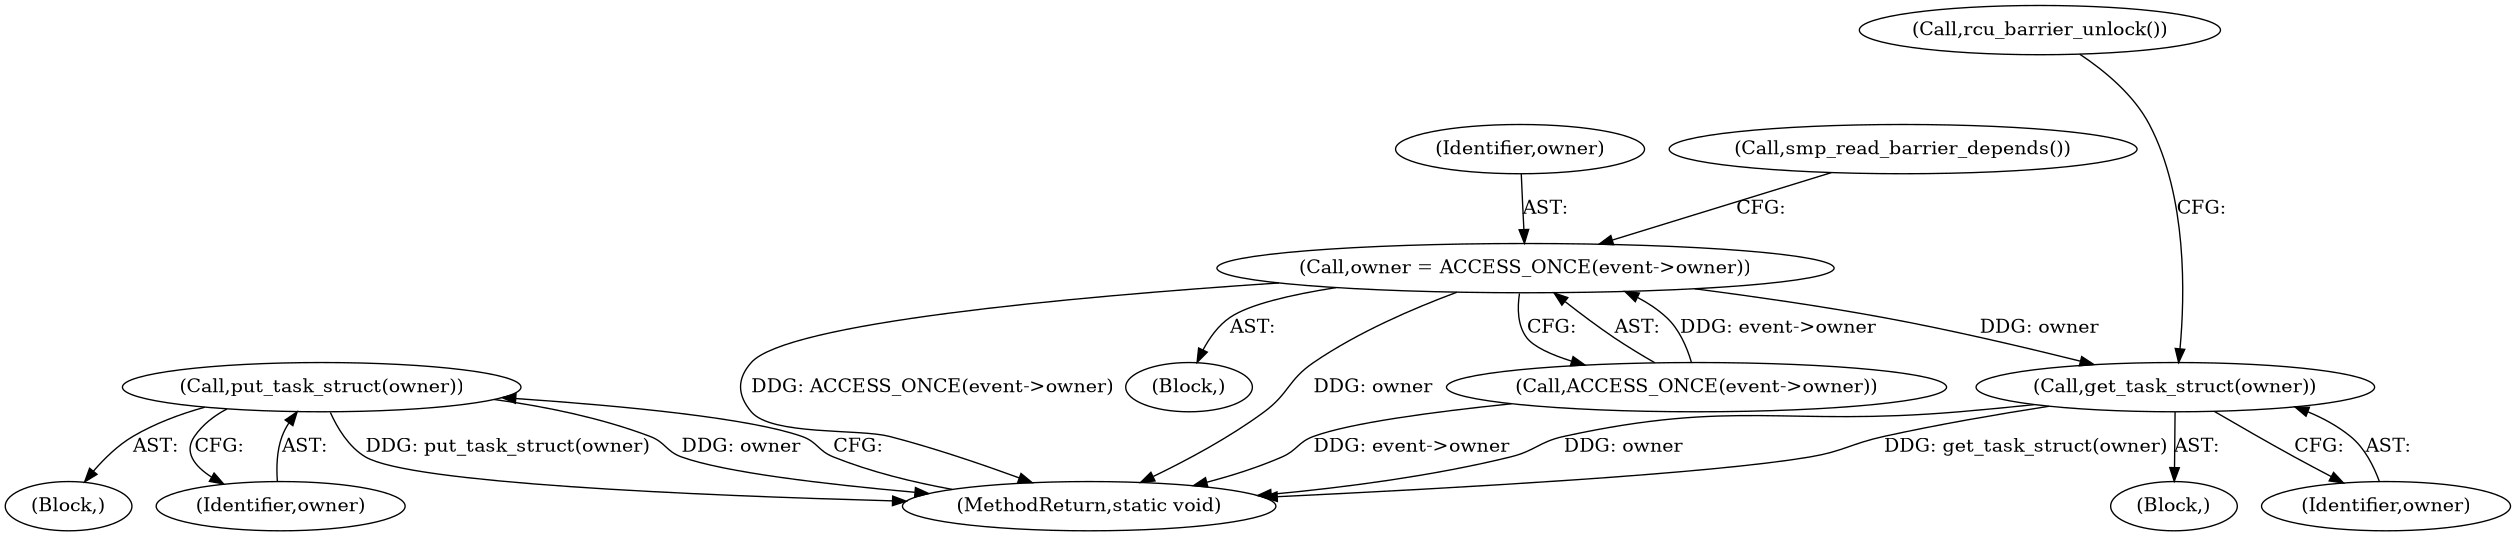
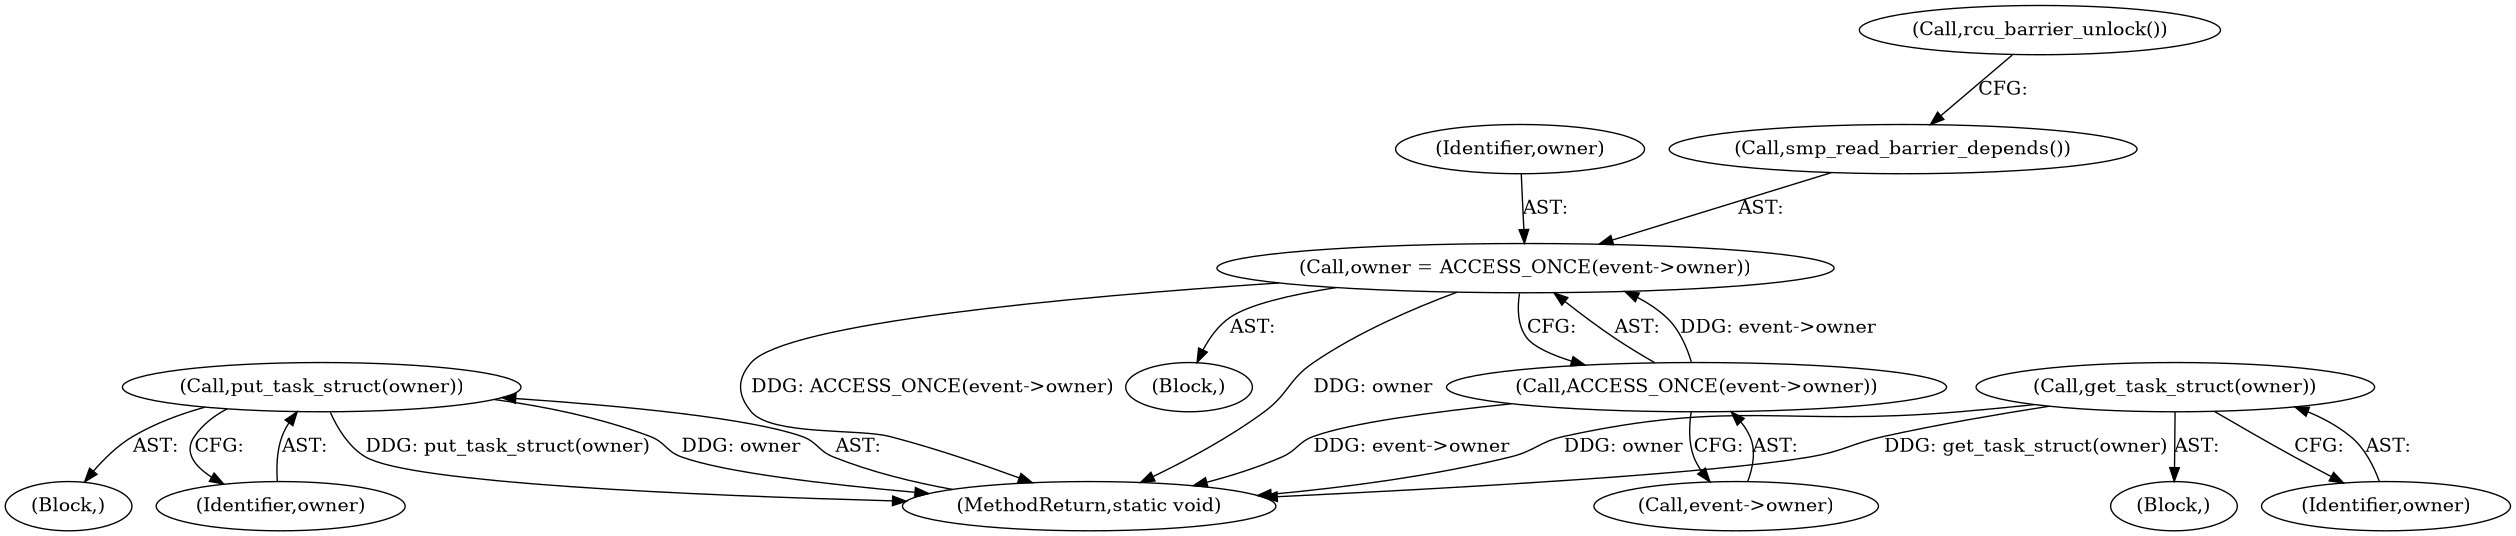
(2171, 185) -> (1977, 85)
(1764, 209) -> (1764, 209)
(1889, 319) -> none
(861, 447) -> (861, 447)
none -> (1736, 506)
